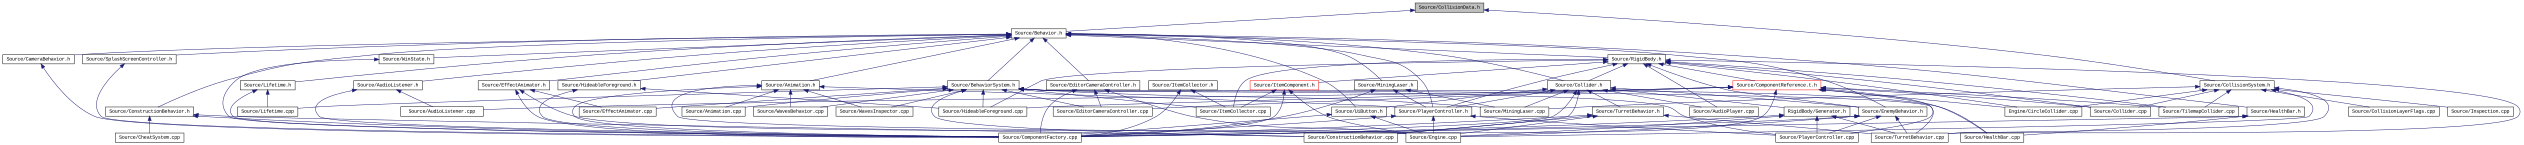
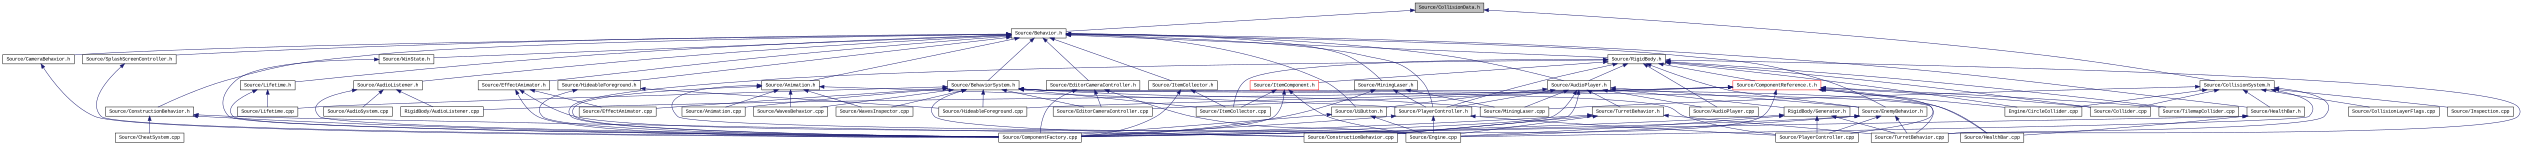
none -> (1113, 60)
(1293, 66) -> (866, 75)
(1579, 85) -> (1579, 85)
(2216, 100) -> (2258, 100)
none -> (358, 112)
(442, 112) -> (442, 112)
